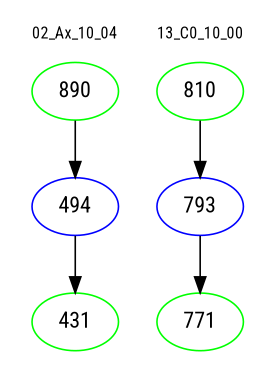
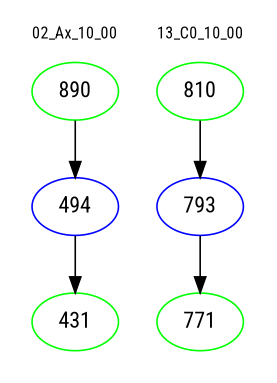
(75, 34) -> (75, 34)
